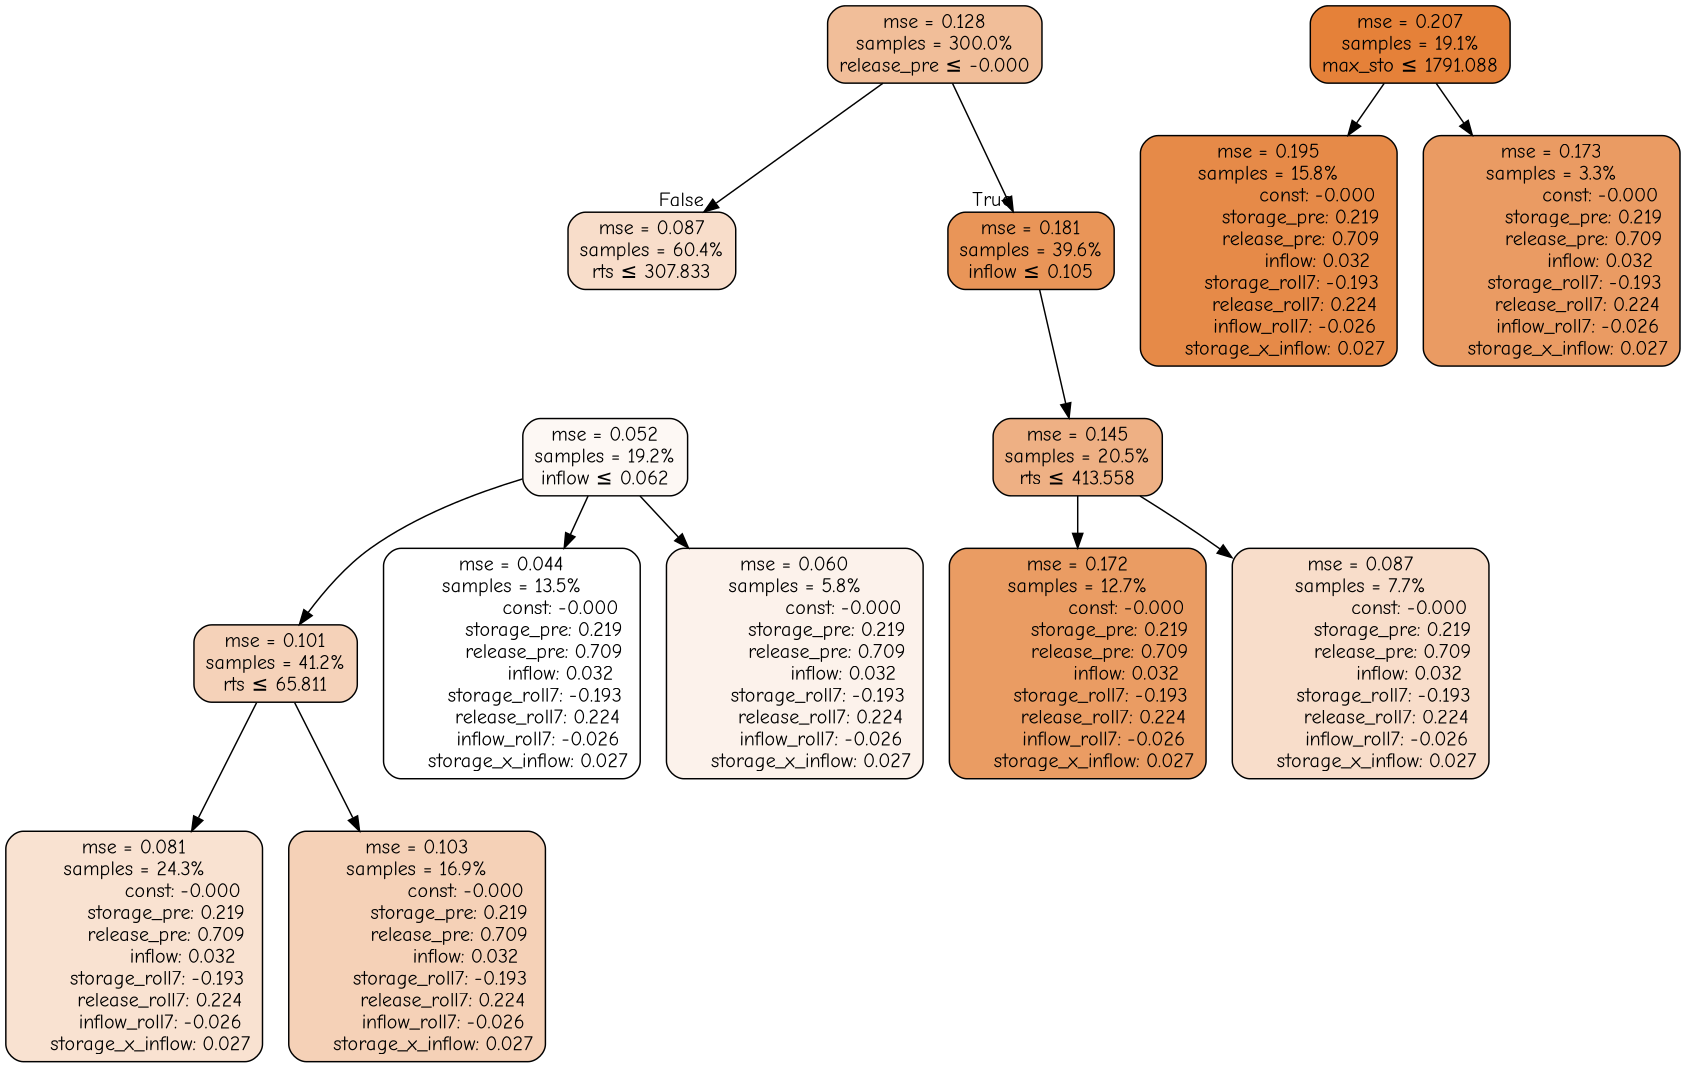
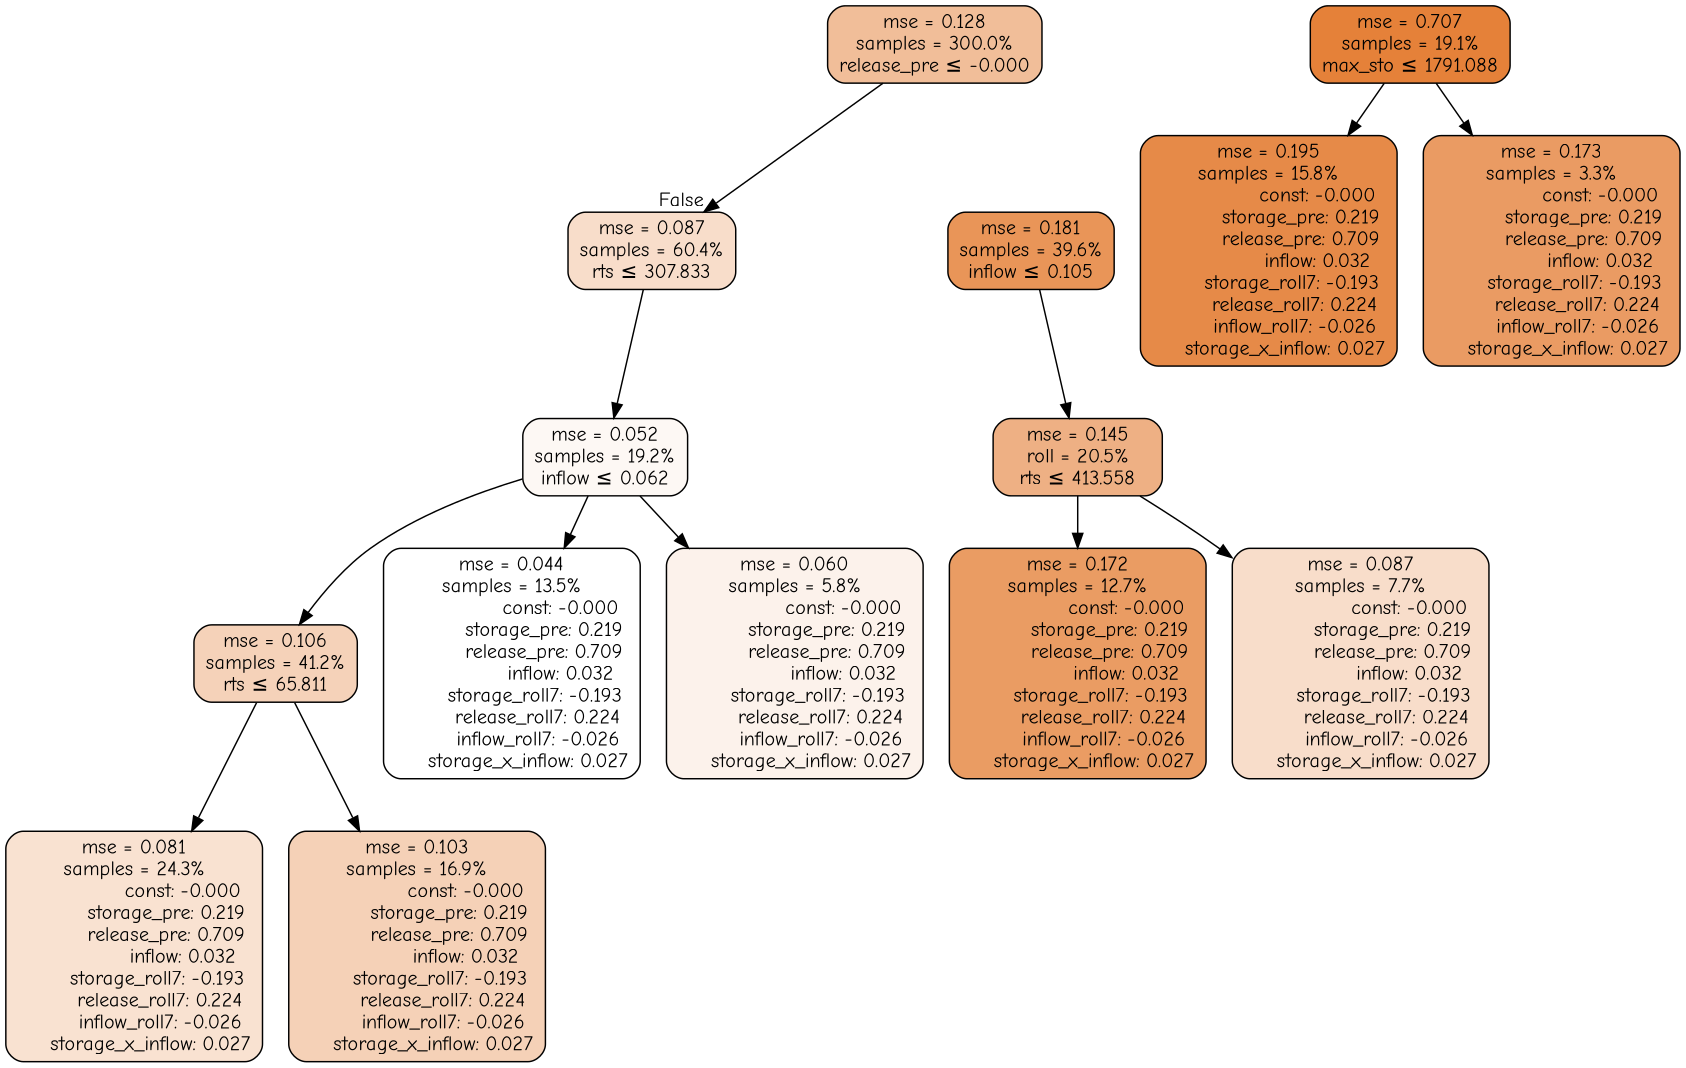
(1410, 44) -> (1410, 44)
(980, 141) -> none
none -> (630, 347)
(1078, 457) -> (1078, 457)
(276, 664) -> (276, 664)
